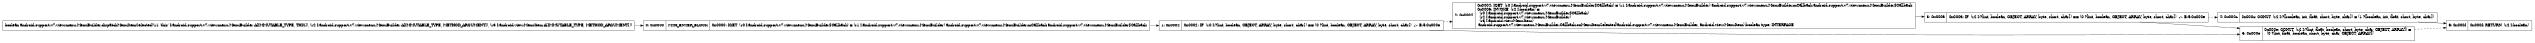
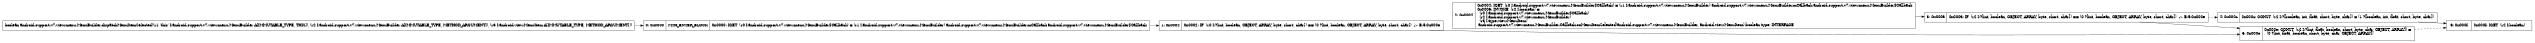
(1505, 21) -> (1502, 21)
(1447, 22) -> none
(2500, 25) -> (2500, 25)
